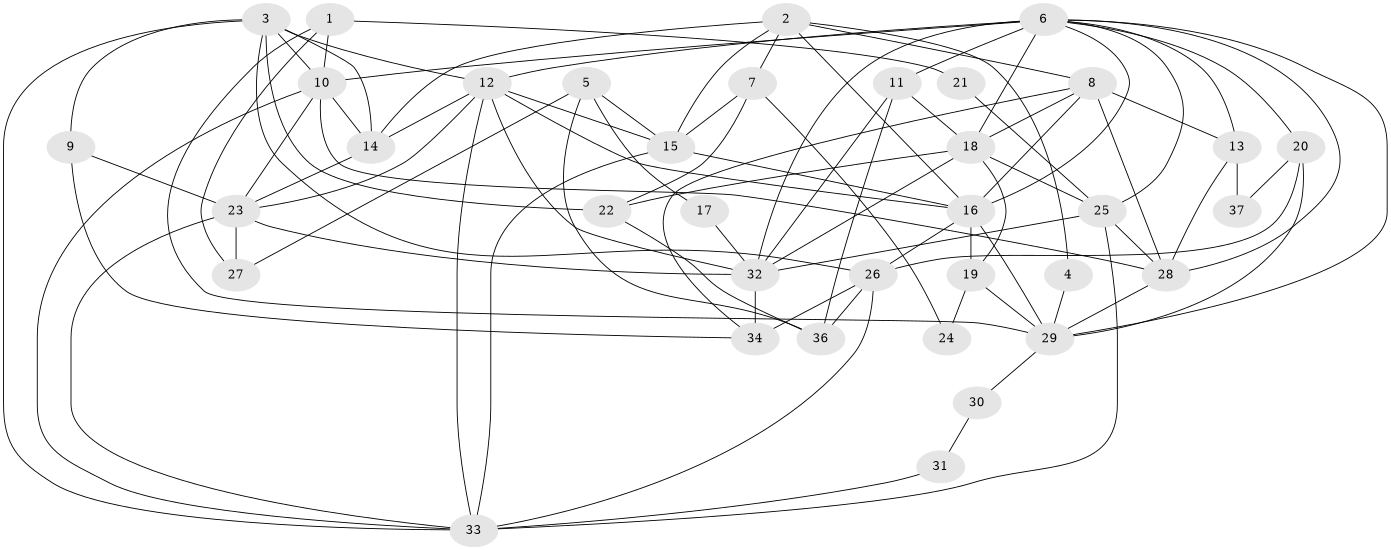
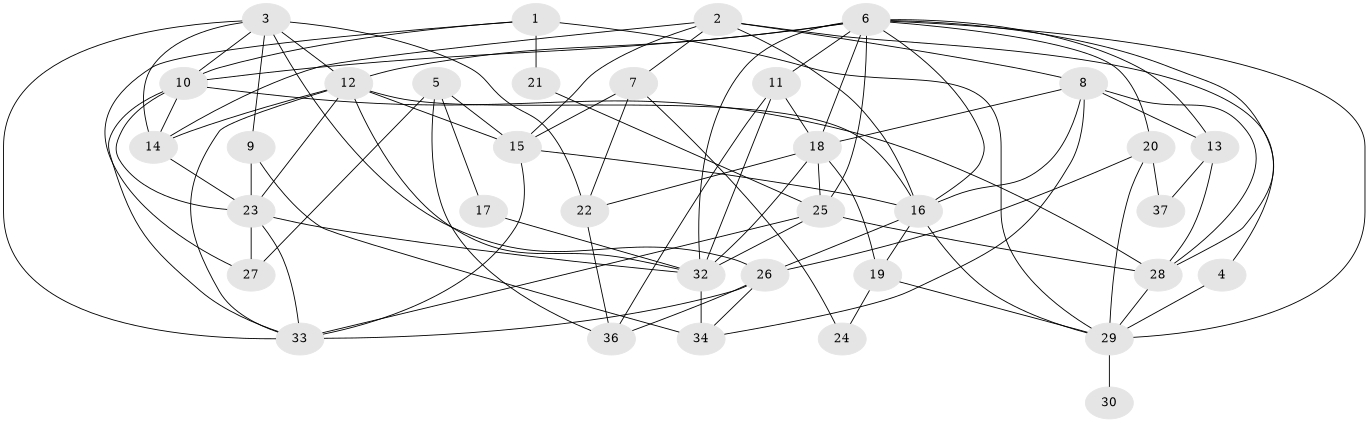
(941, 467) -> none
